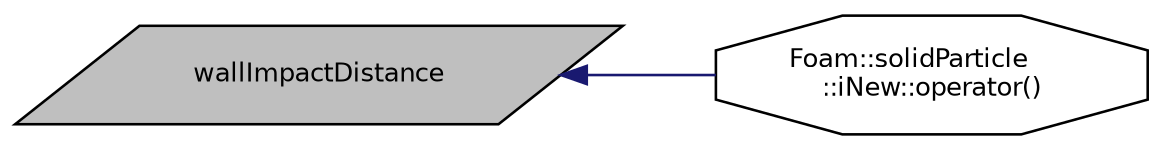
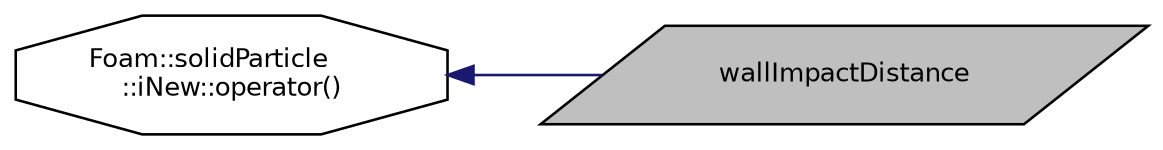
(652, 75) -> (538, 75)
